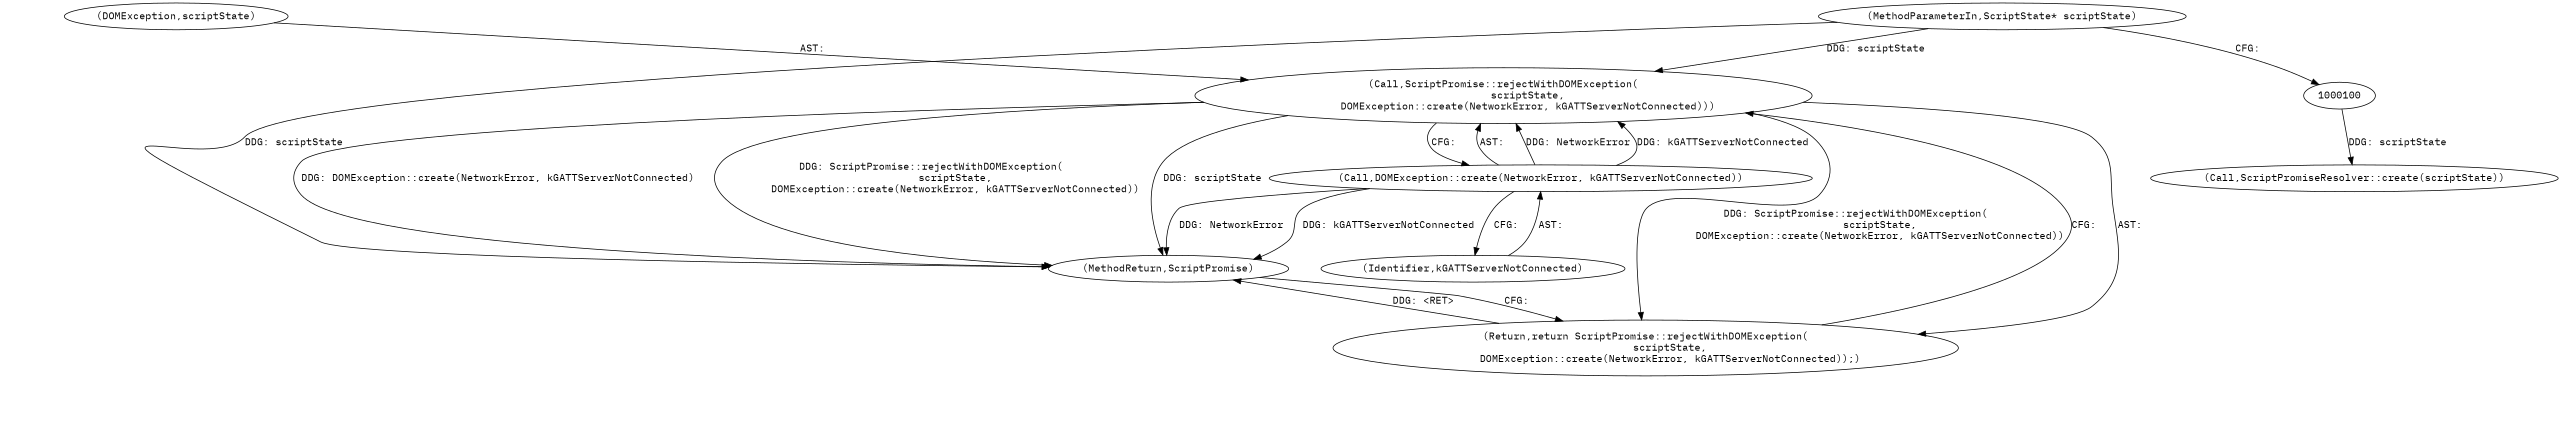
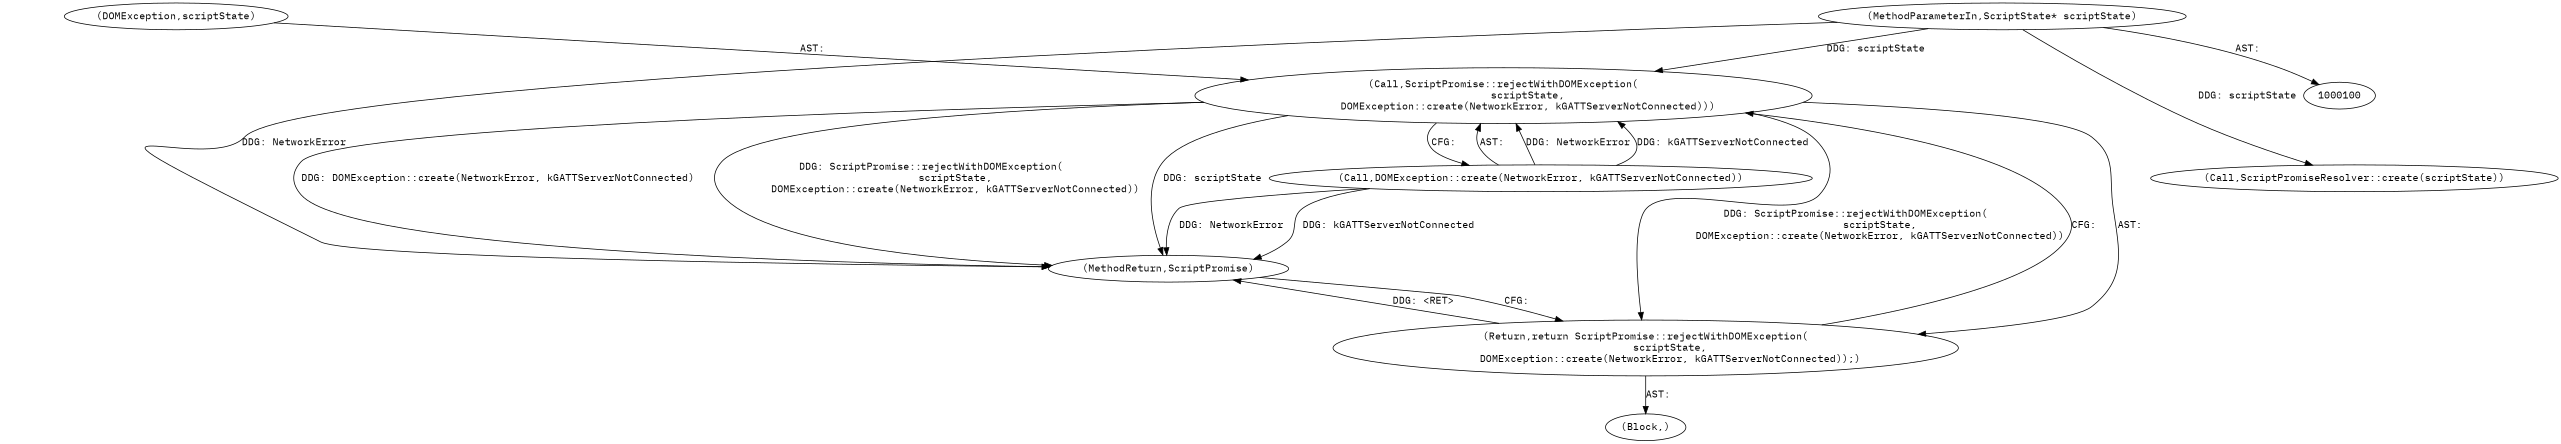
(2251, 49) -> (2251, 49)
(2346, 133) -> (2160, 106)
(294, 143) -> (294, 143)
(1473, 269) -> none
none -> (1646, 427)
